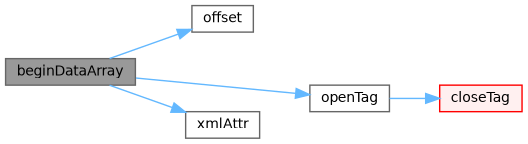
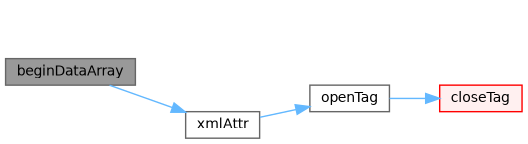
(223, 19) -> none
(216, 86) -> (278, 113)
